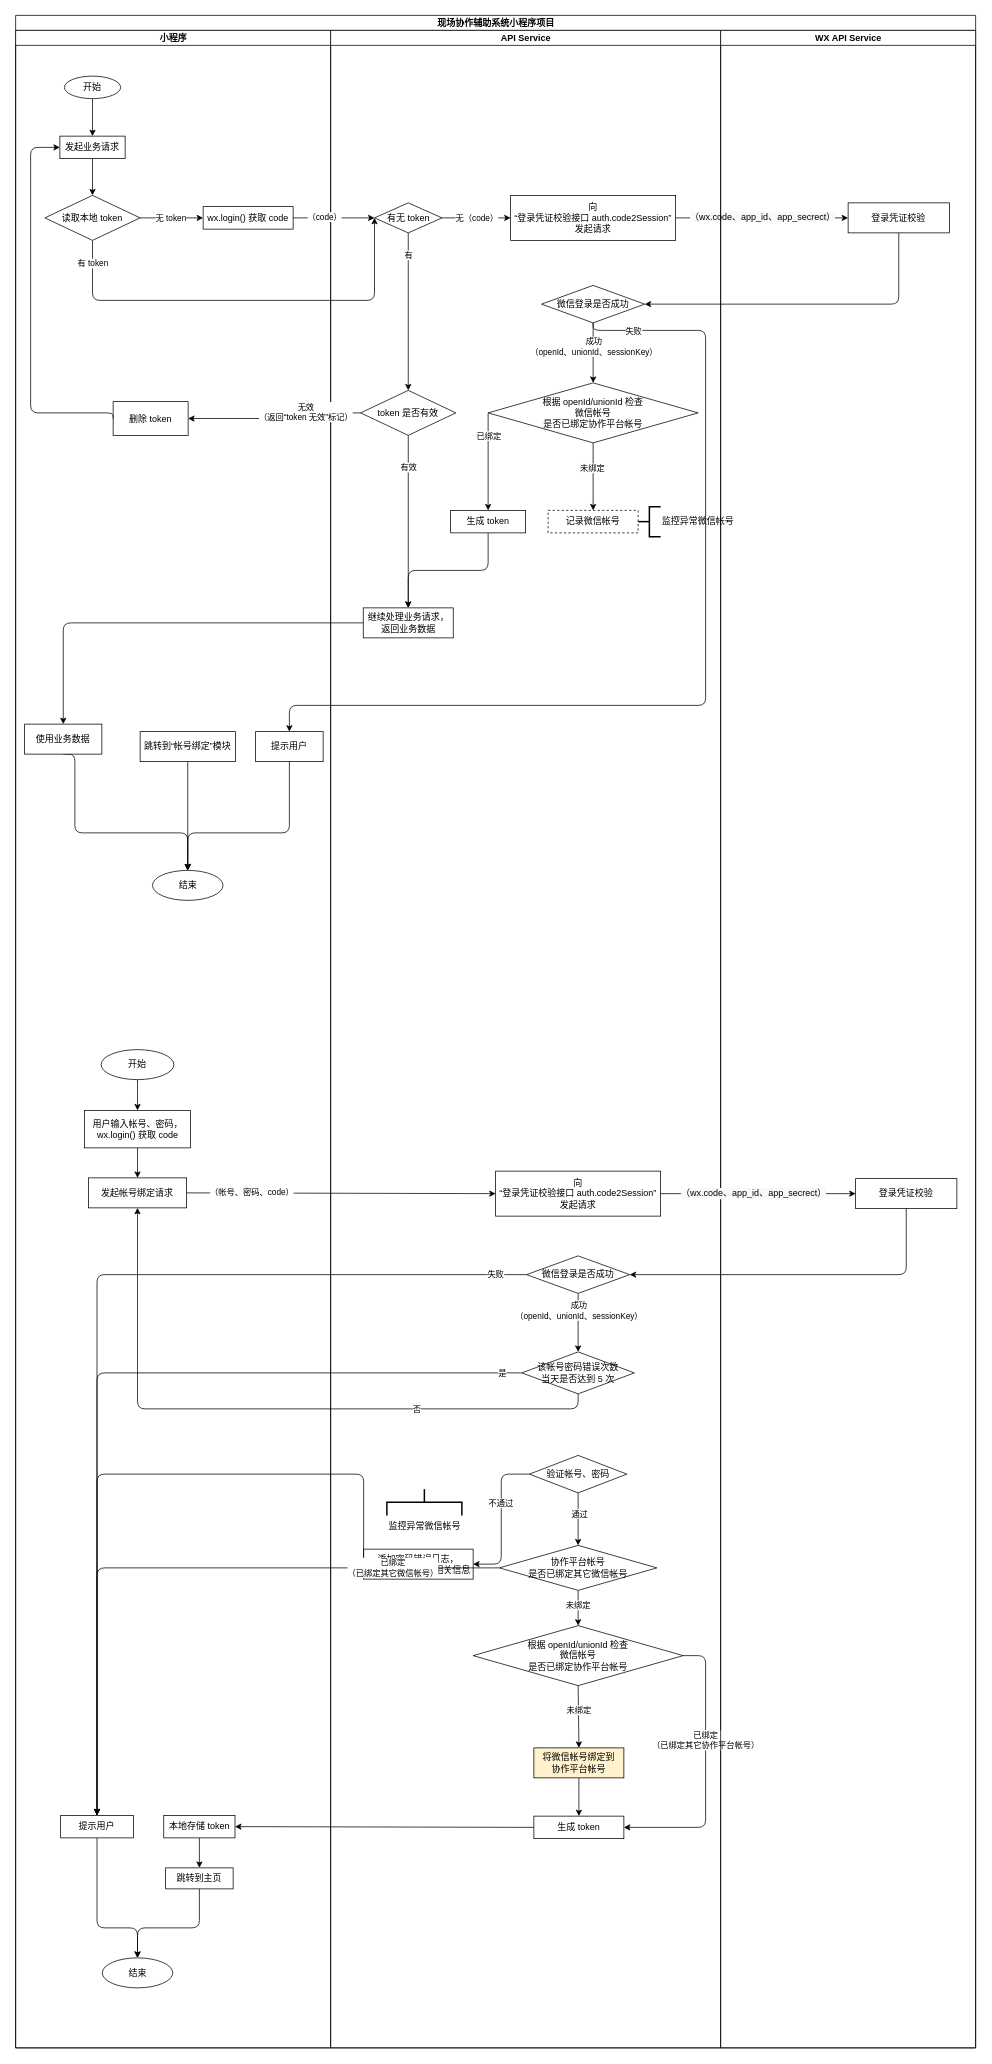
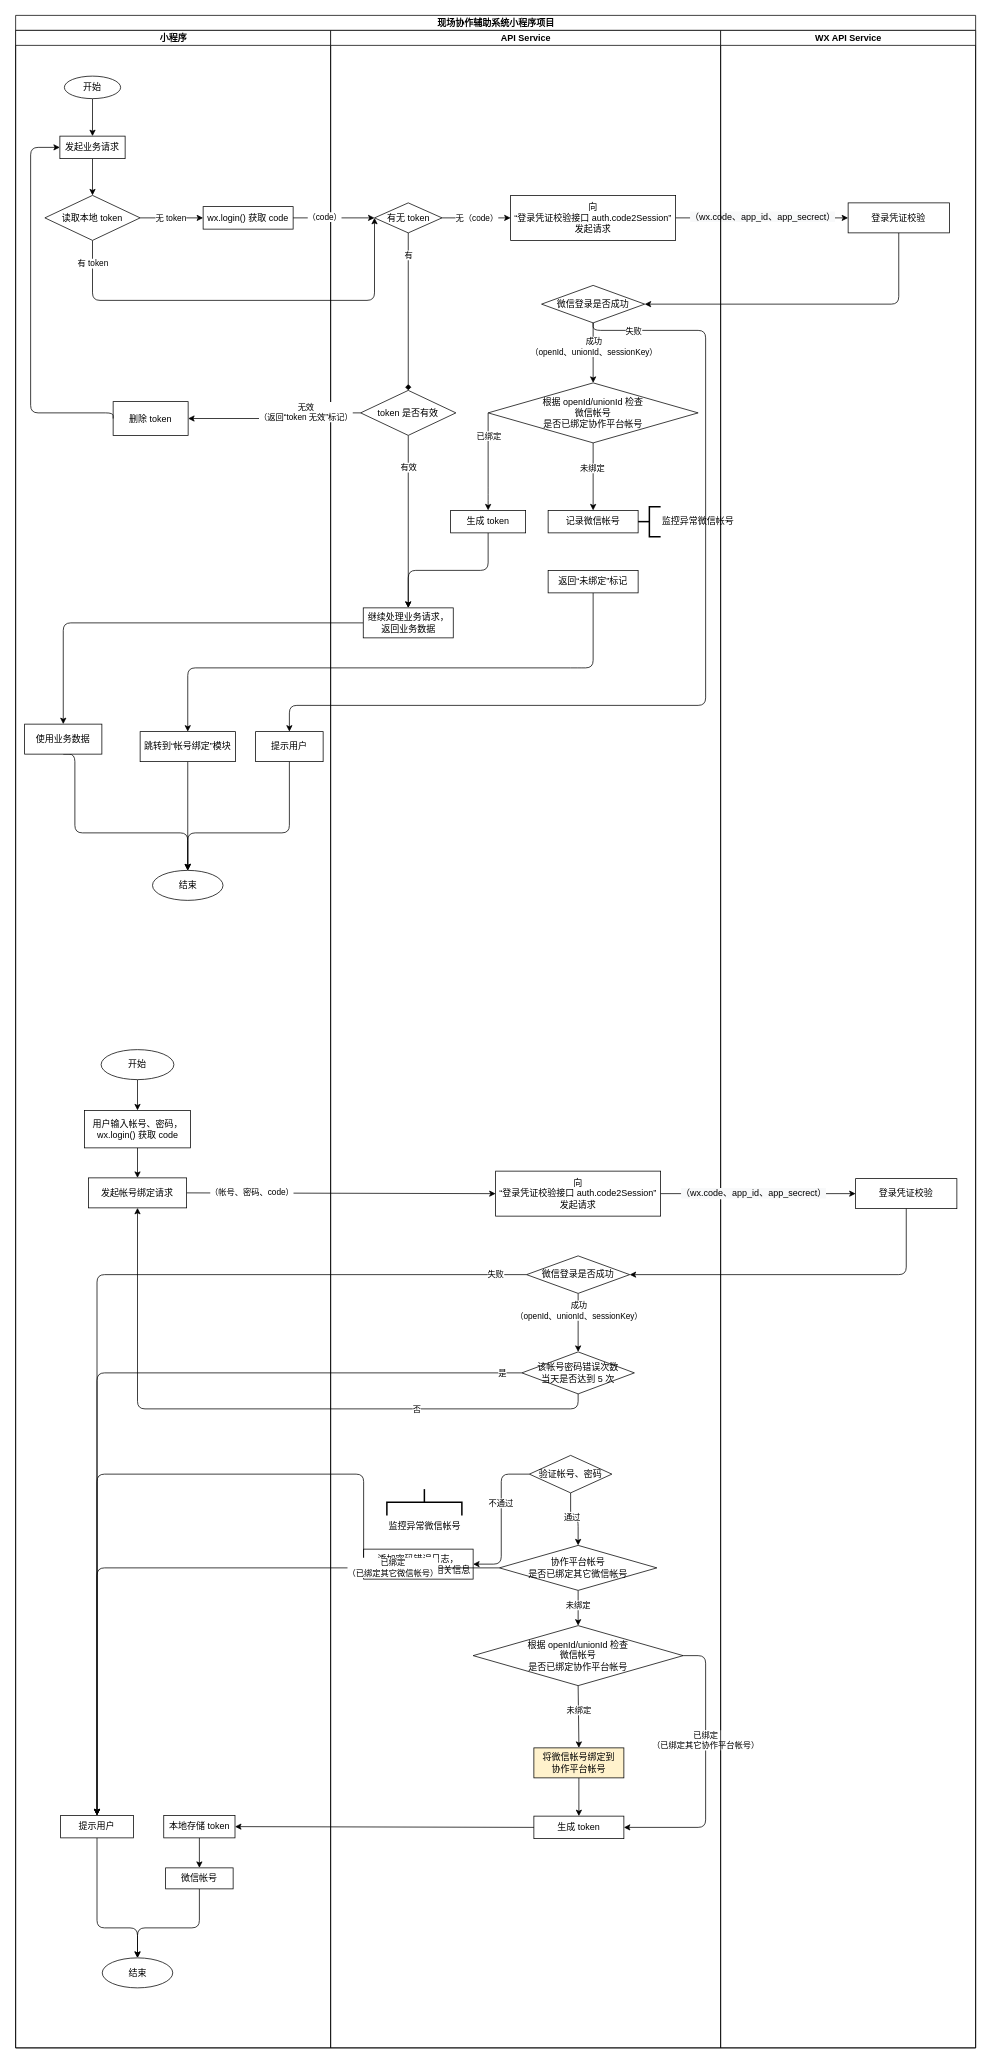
(408, 384) -> (408, 383)
(593, 522) -> (593, 522)
none -> (593, 582)
none -> (188, 697)
(578, 1474) -> (570, 1474)
(199, 1878) -> (199, 1878)
